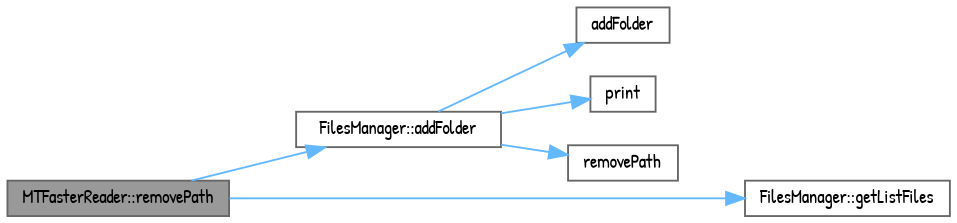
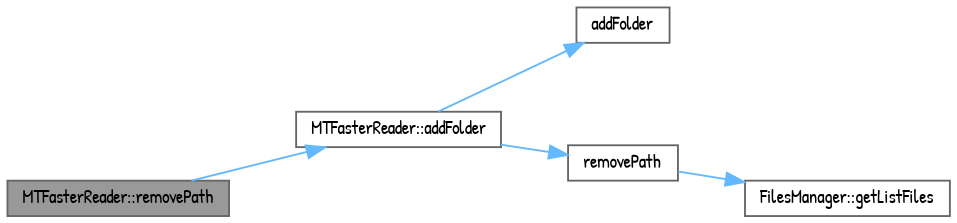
(623, 94) -> none
(399, 129) -> (399, 129)
(478, 198) -> (702, 175)
